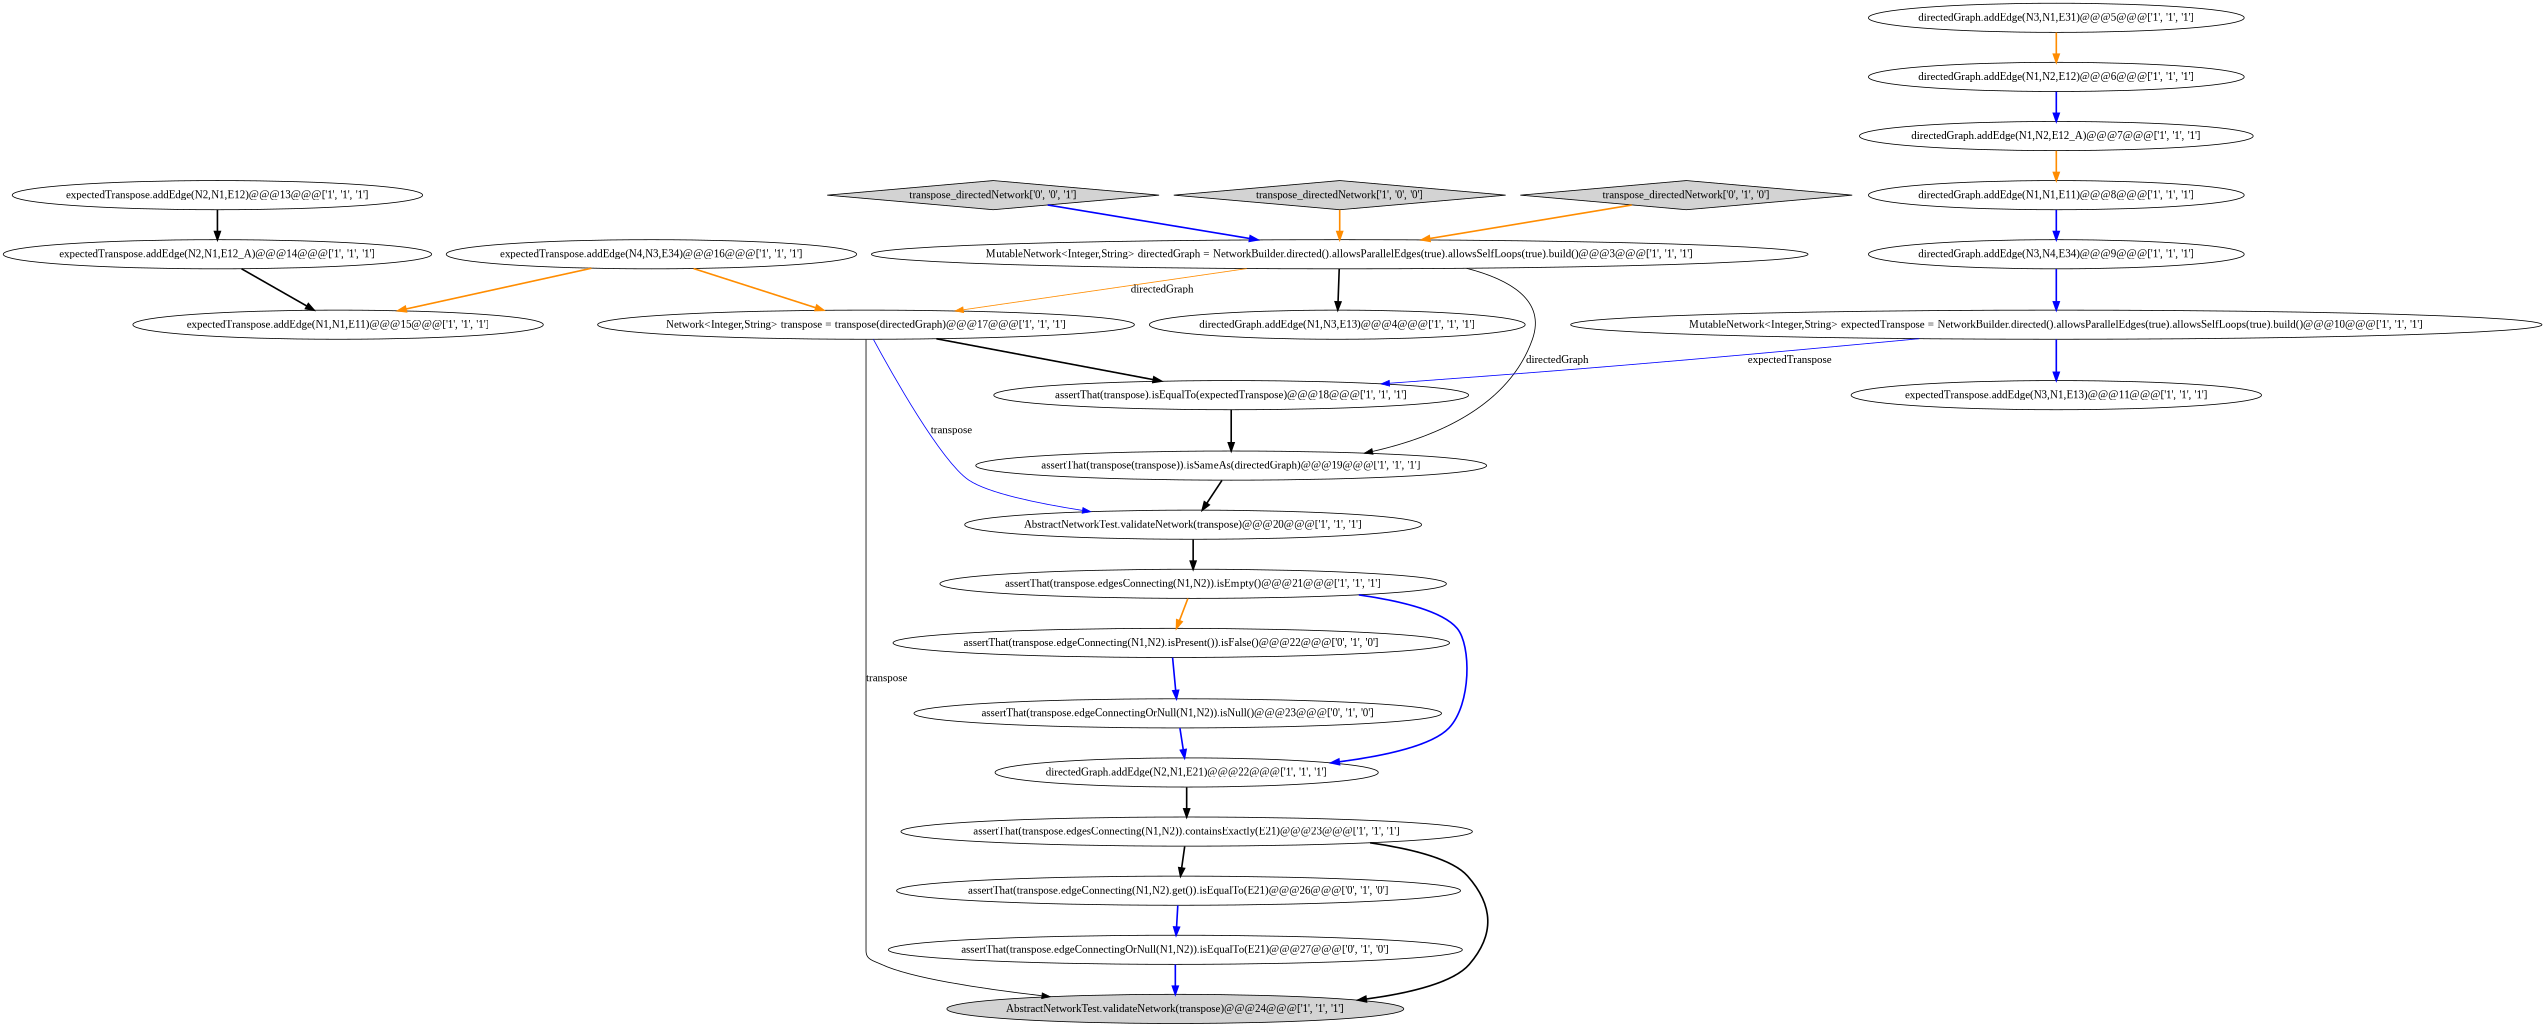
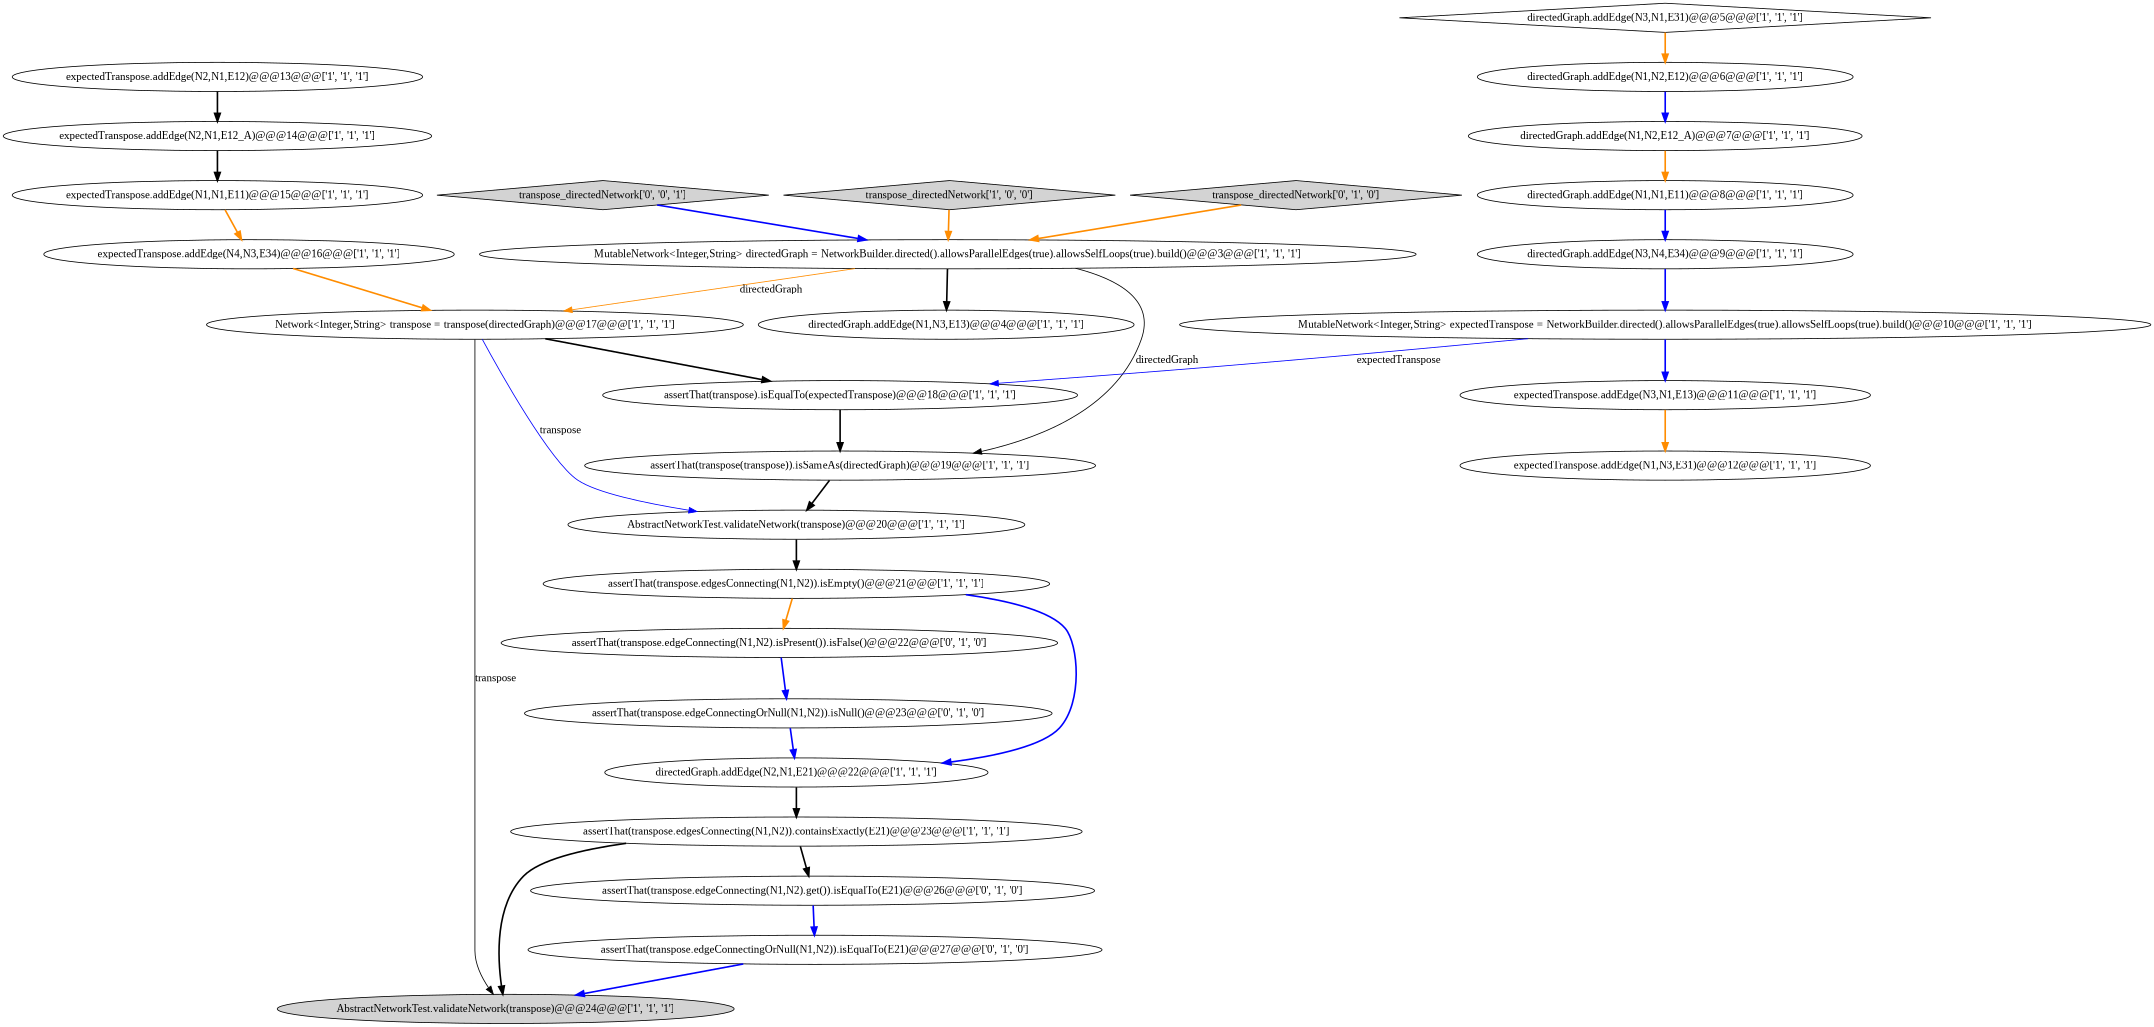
(2056, 18) -> (1665, 18)
(499, 289) -> (231, 221)
none -> (1665, 466)
